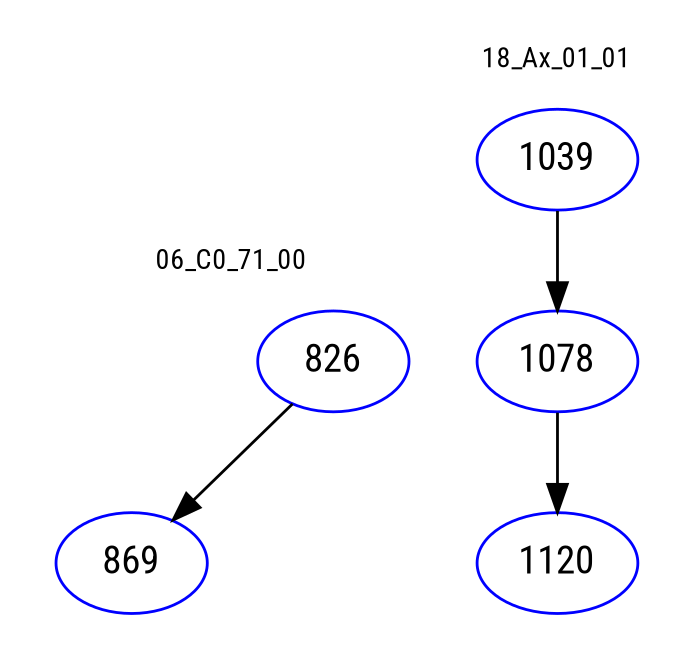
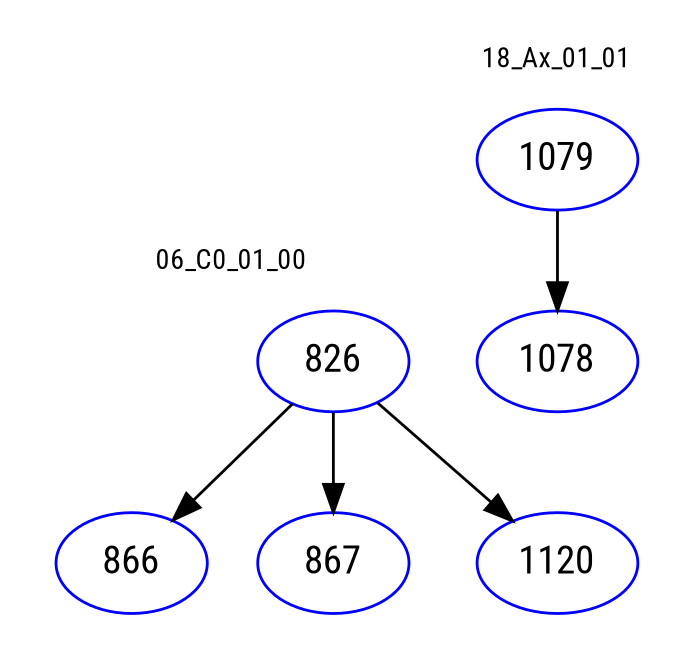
(557, 160) -> (557, 160)
(233, 262) -> (233, 262)
(557, 448) -> (414, 435)
(132, 563) -> (132, 563)
none -> (333, 563)
